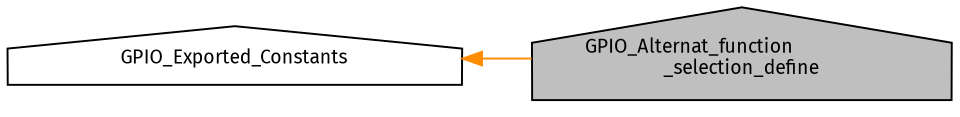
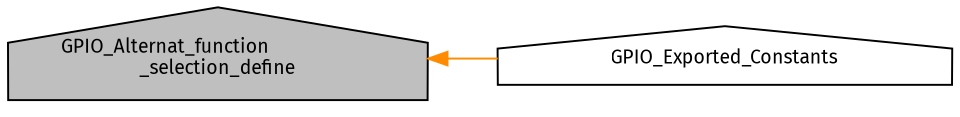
(507, 59) -> (473, 59)
